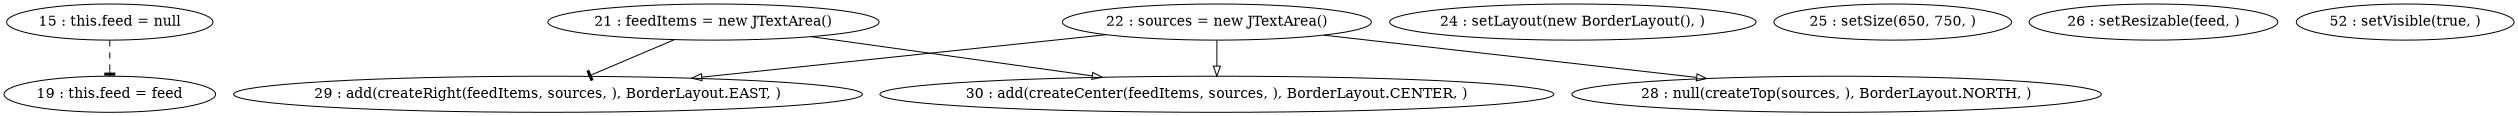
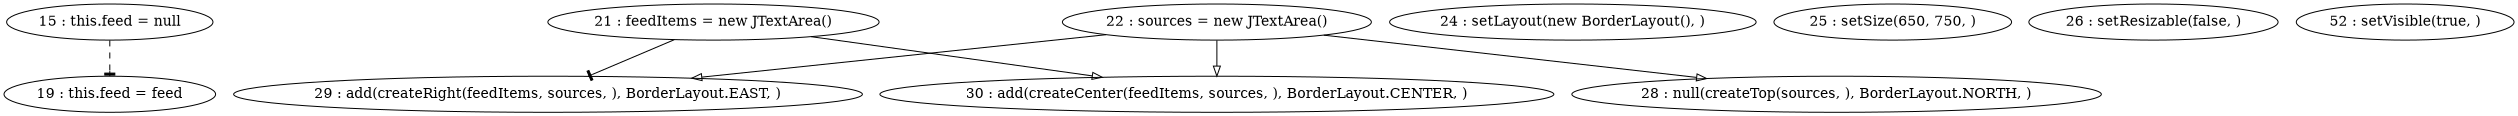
(2153, 22) -> (2153, 22)
